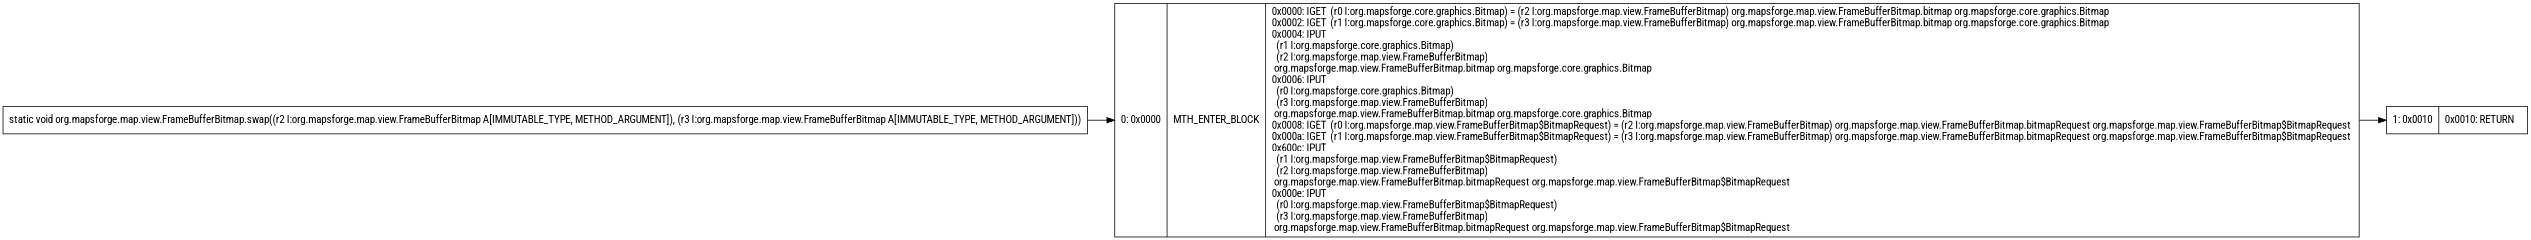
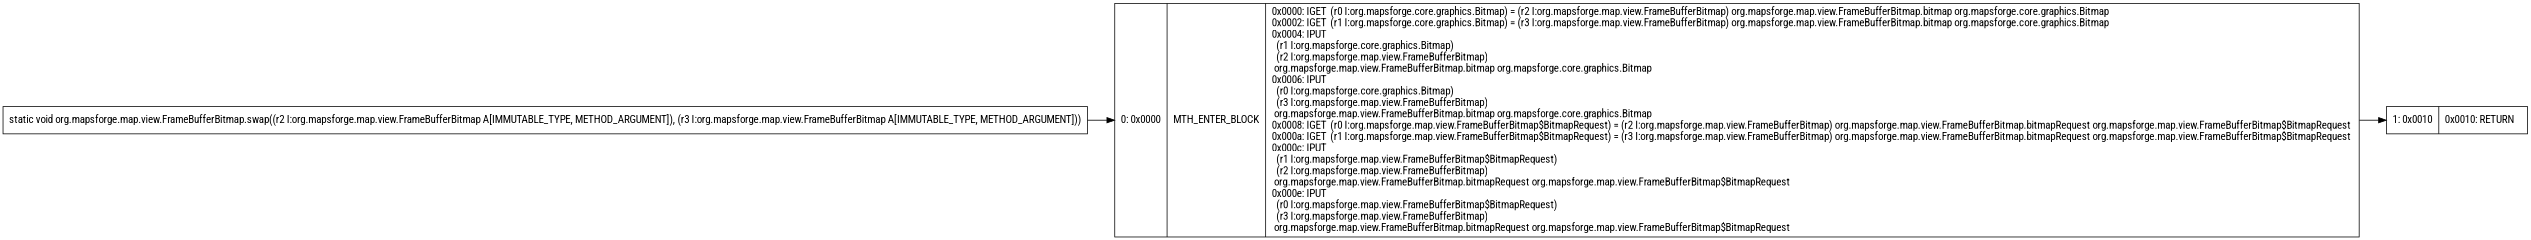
(1301, 148) -> (1301, 148)
